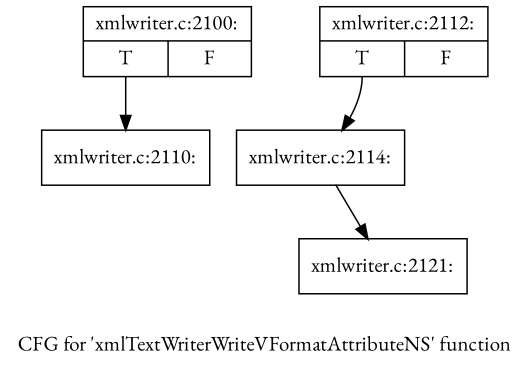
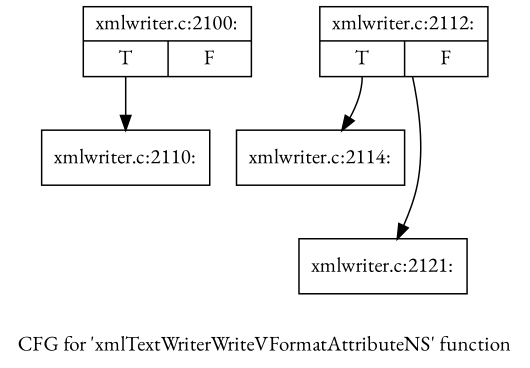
(348, 205) -> (421, 152)
